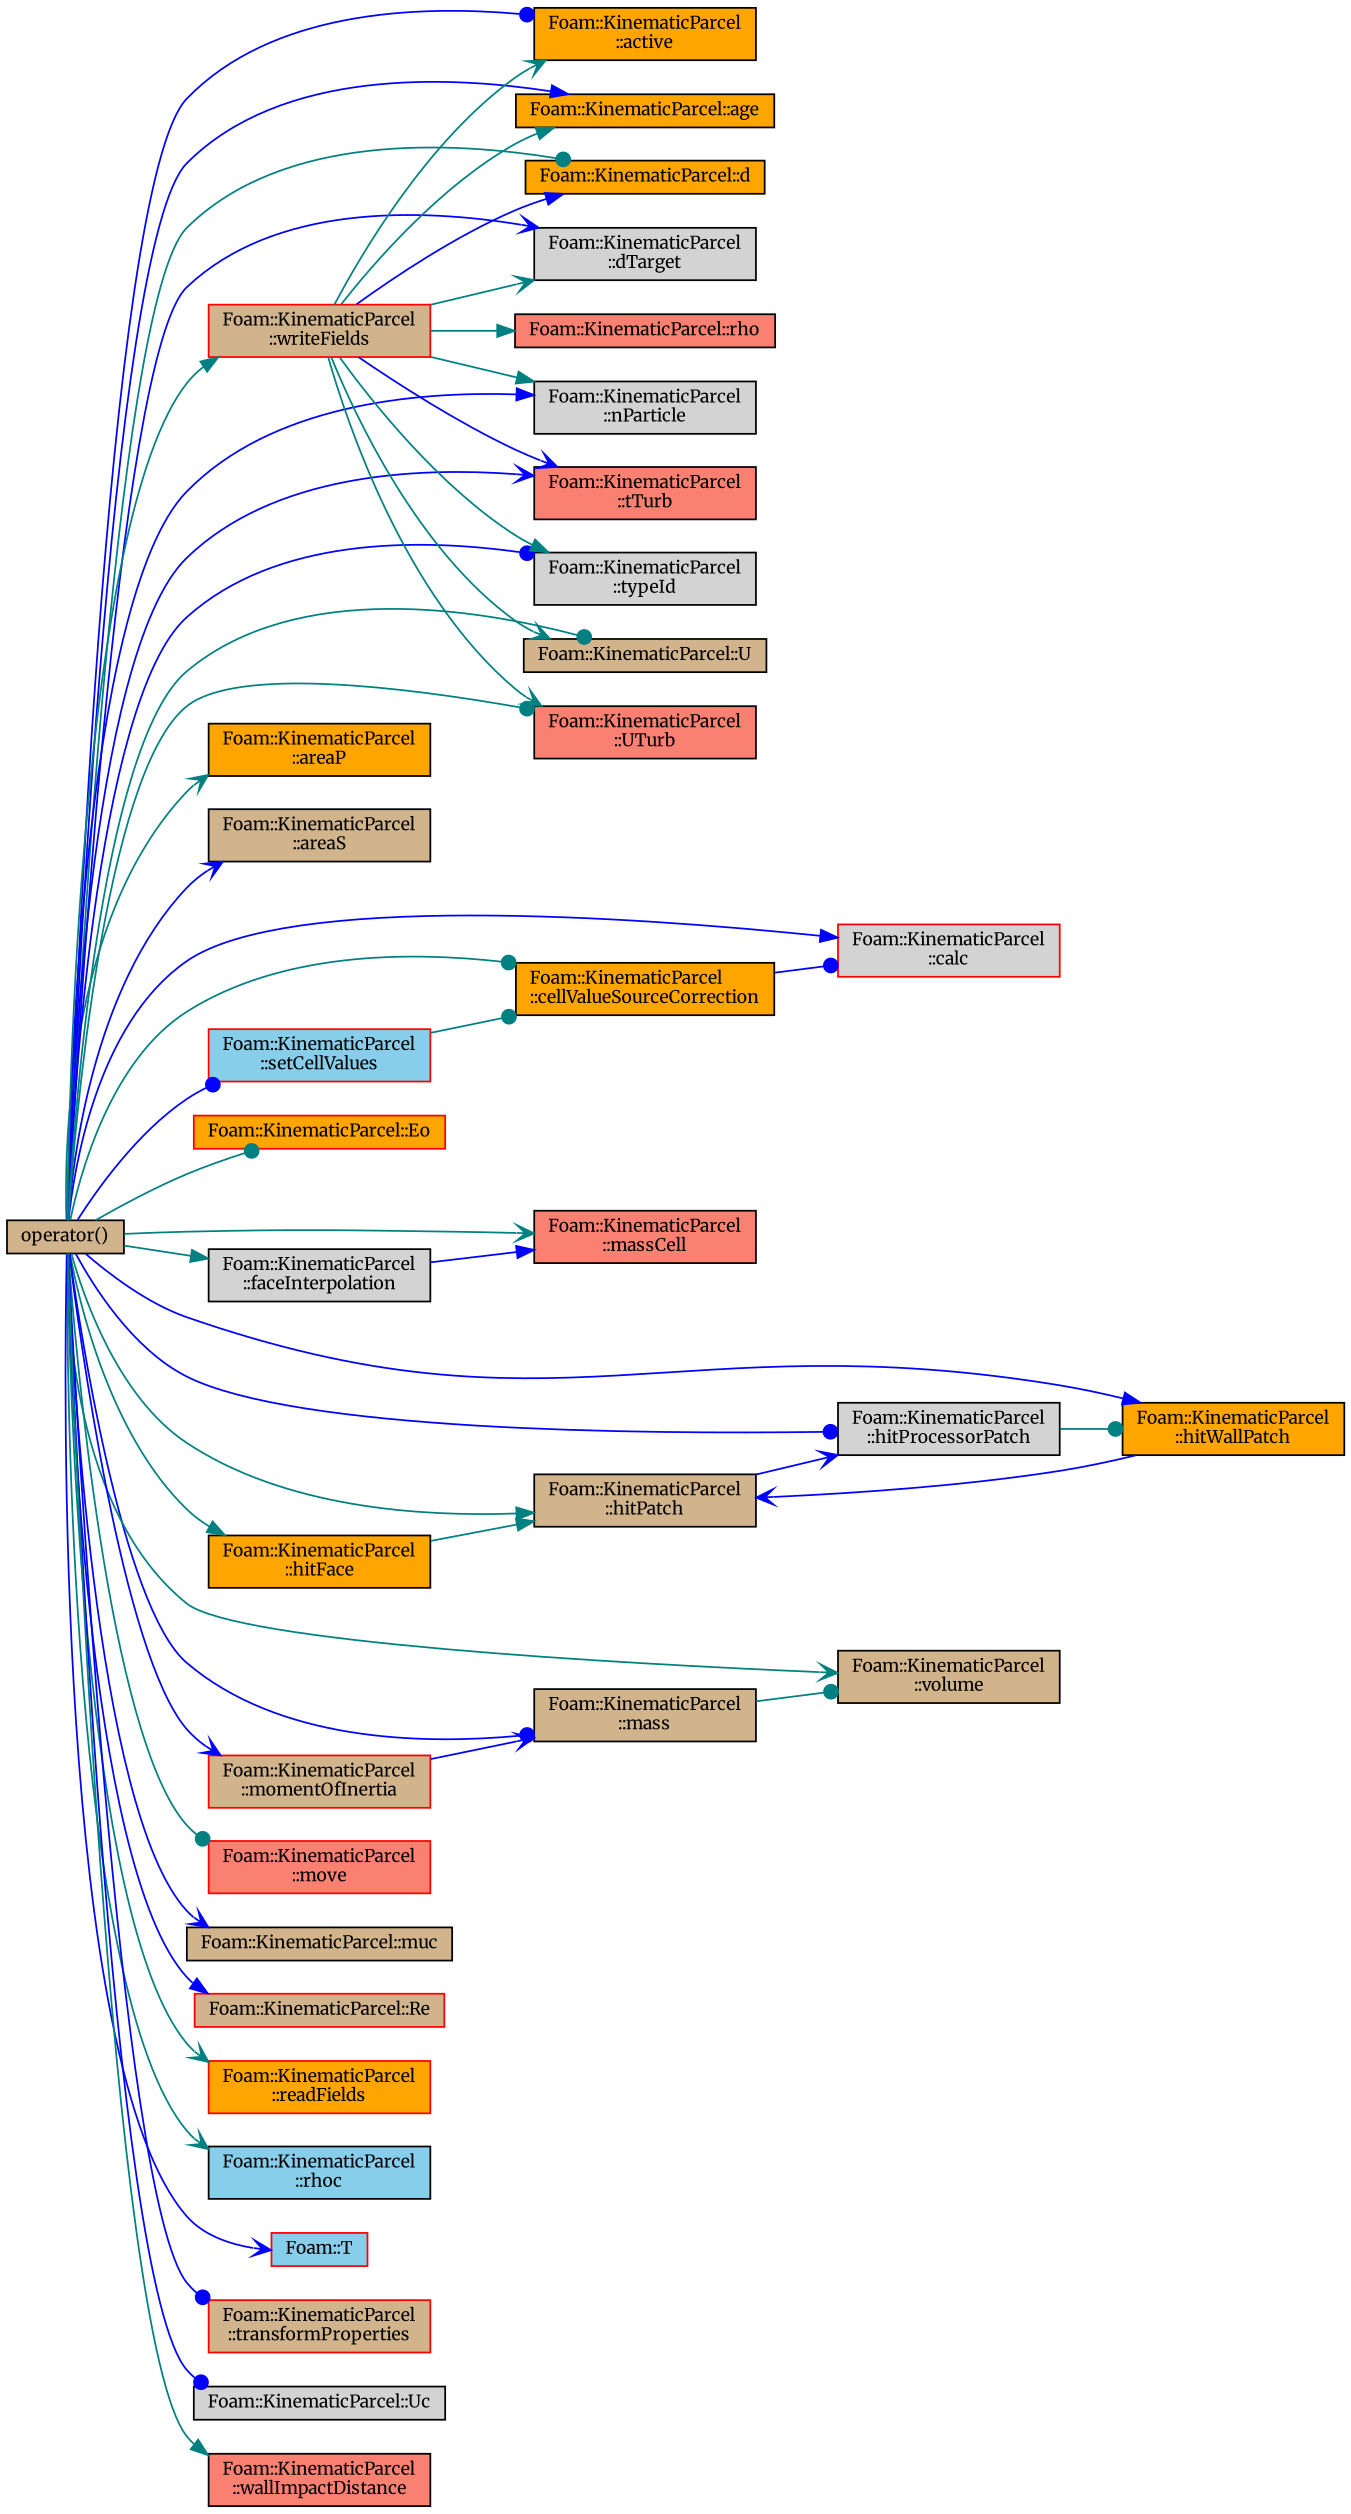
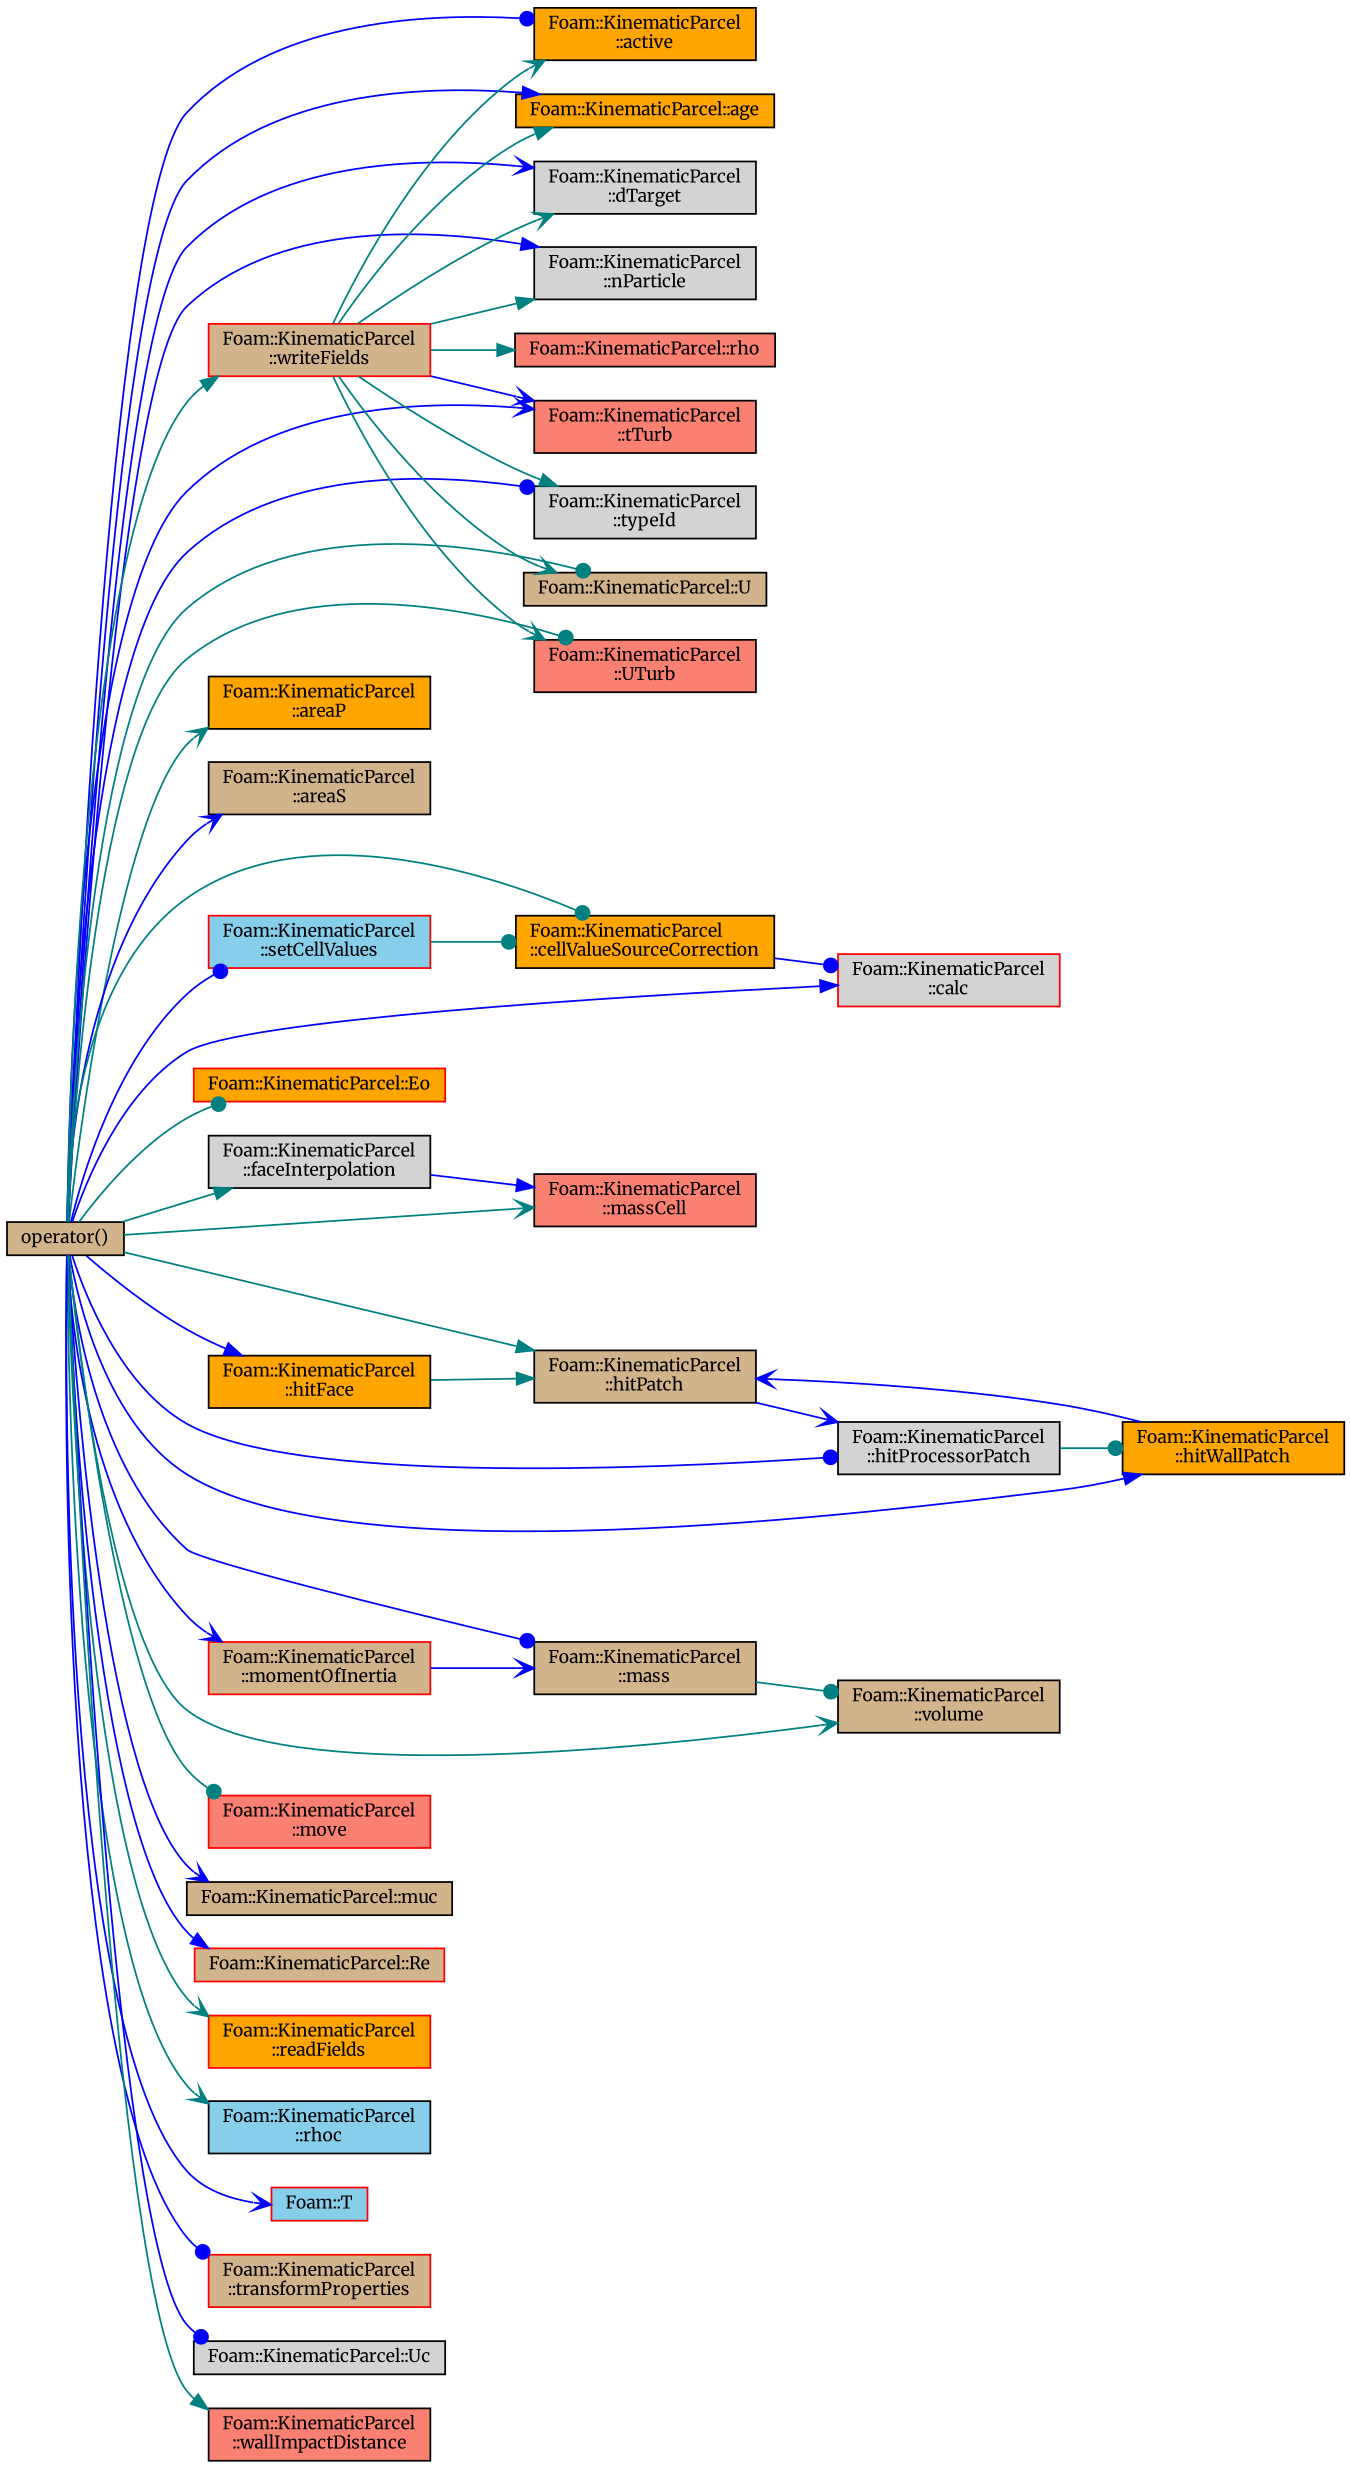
(645, 177) -> none
(116, 1403) -> (153, 1308)
